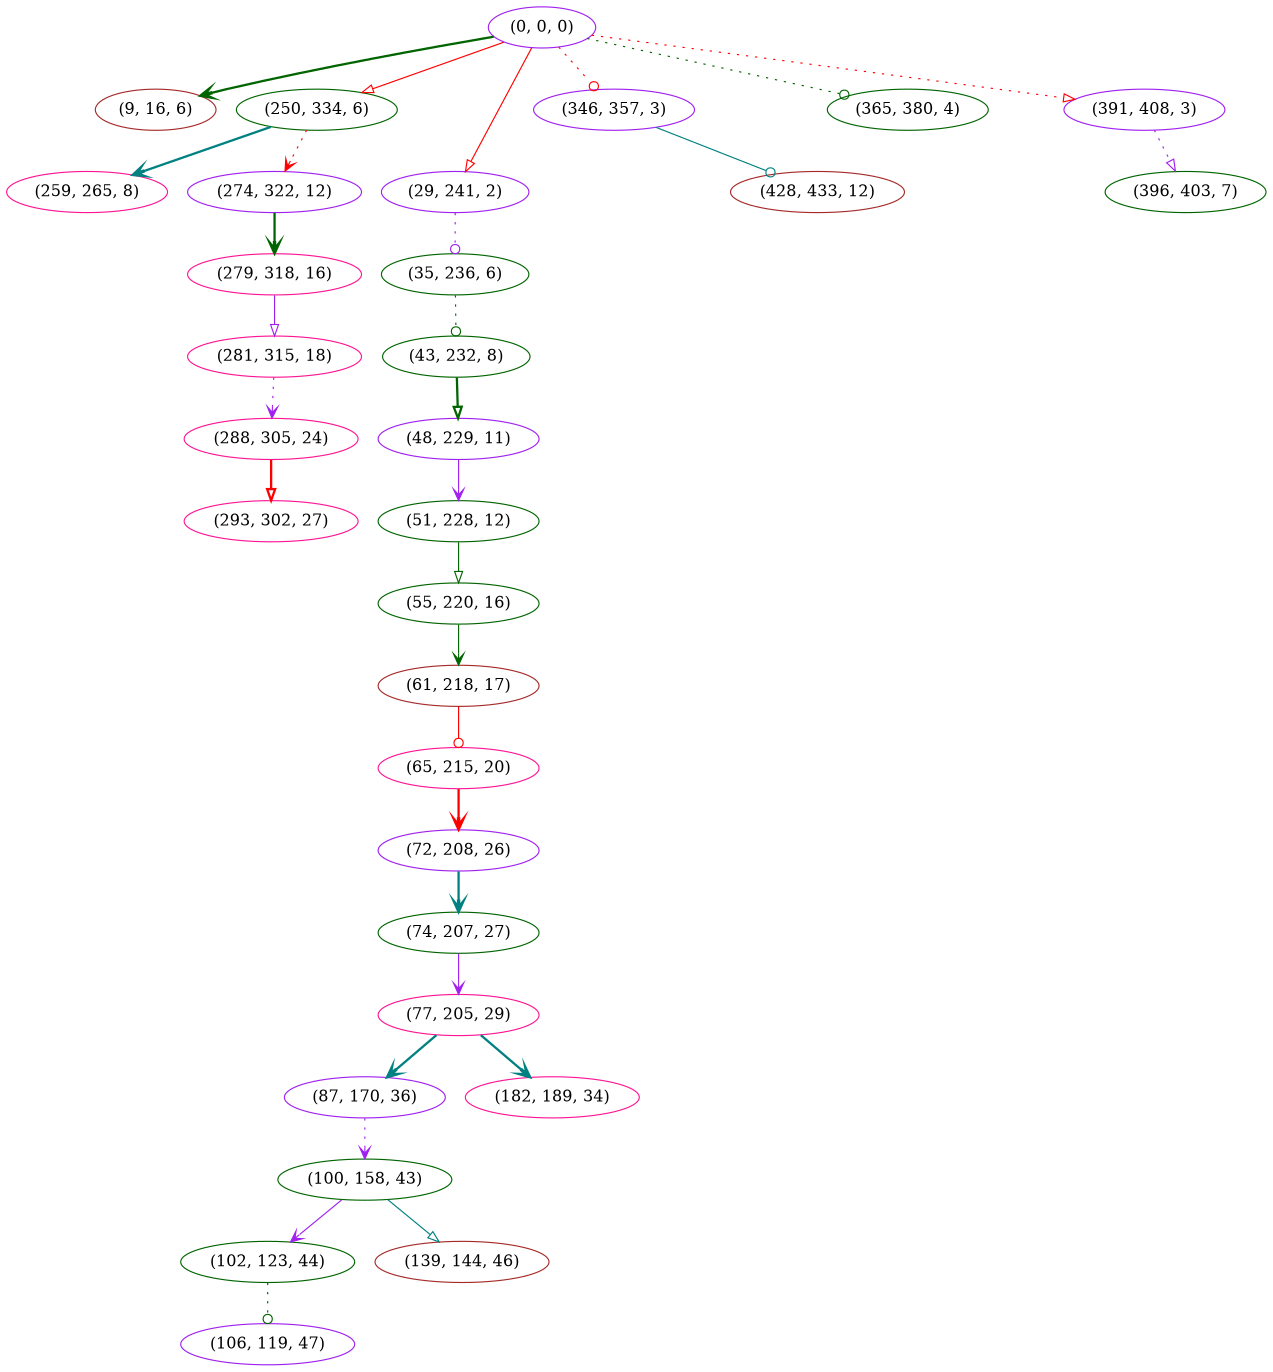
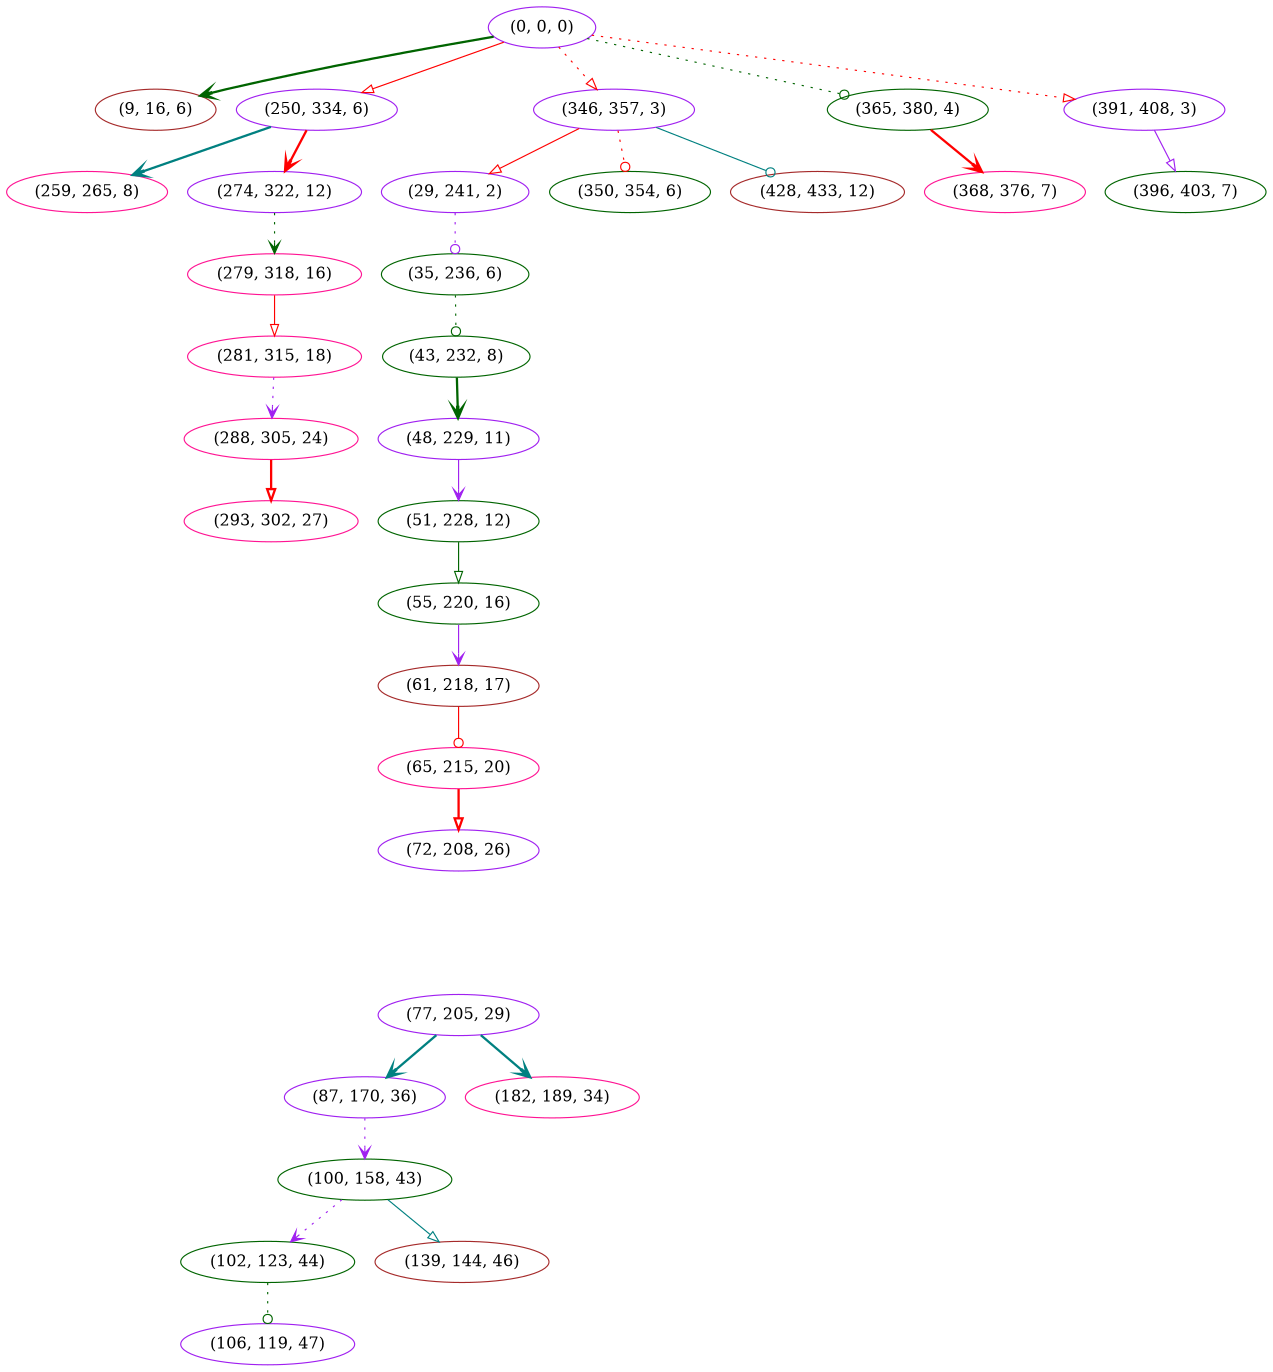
(574, 64) -> (574, 64)
(501, 105) -> (539, 148)
(317, 110) -> (317, 110)
(299, 146) -> (299, 146)
(1162, 146) -> (1162, 146)
none -> (630, 192)
none -> (1005, 192)
(275, 228) -> (275, 228)
(275, 310) -> (275, 310)
(457, 392) -> (457, 392)
(459, 639) -> (459, 639)
(459, 804) -> (459, 804)
(459, 933) -> none
(459, 1015) -> (459, 1015)
(321, 1217) -> (321, 1217)
